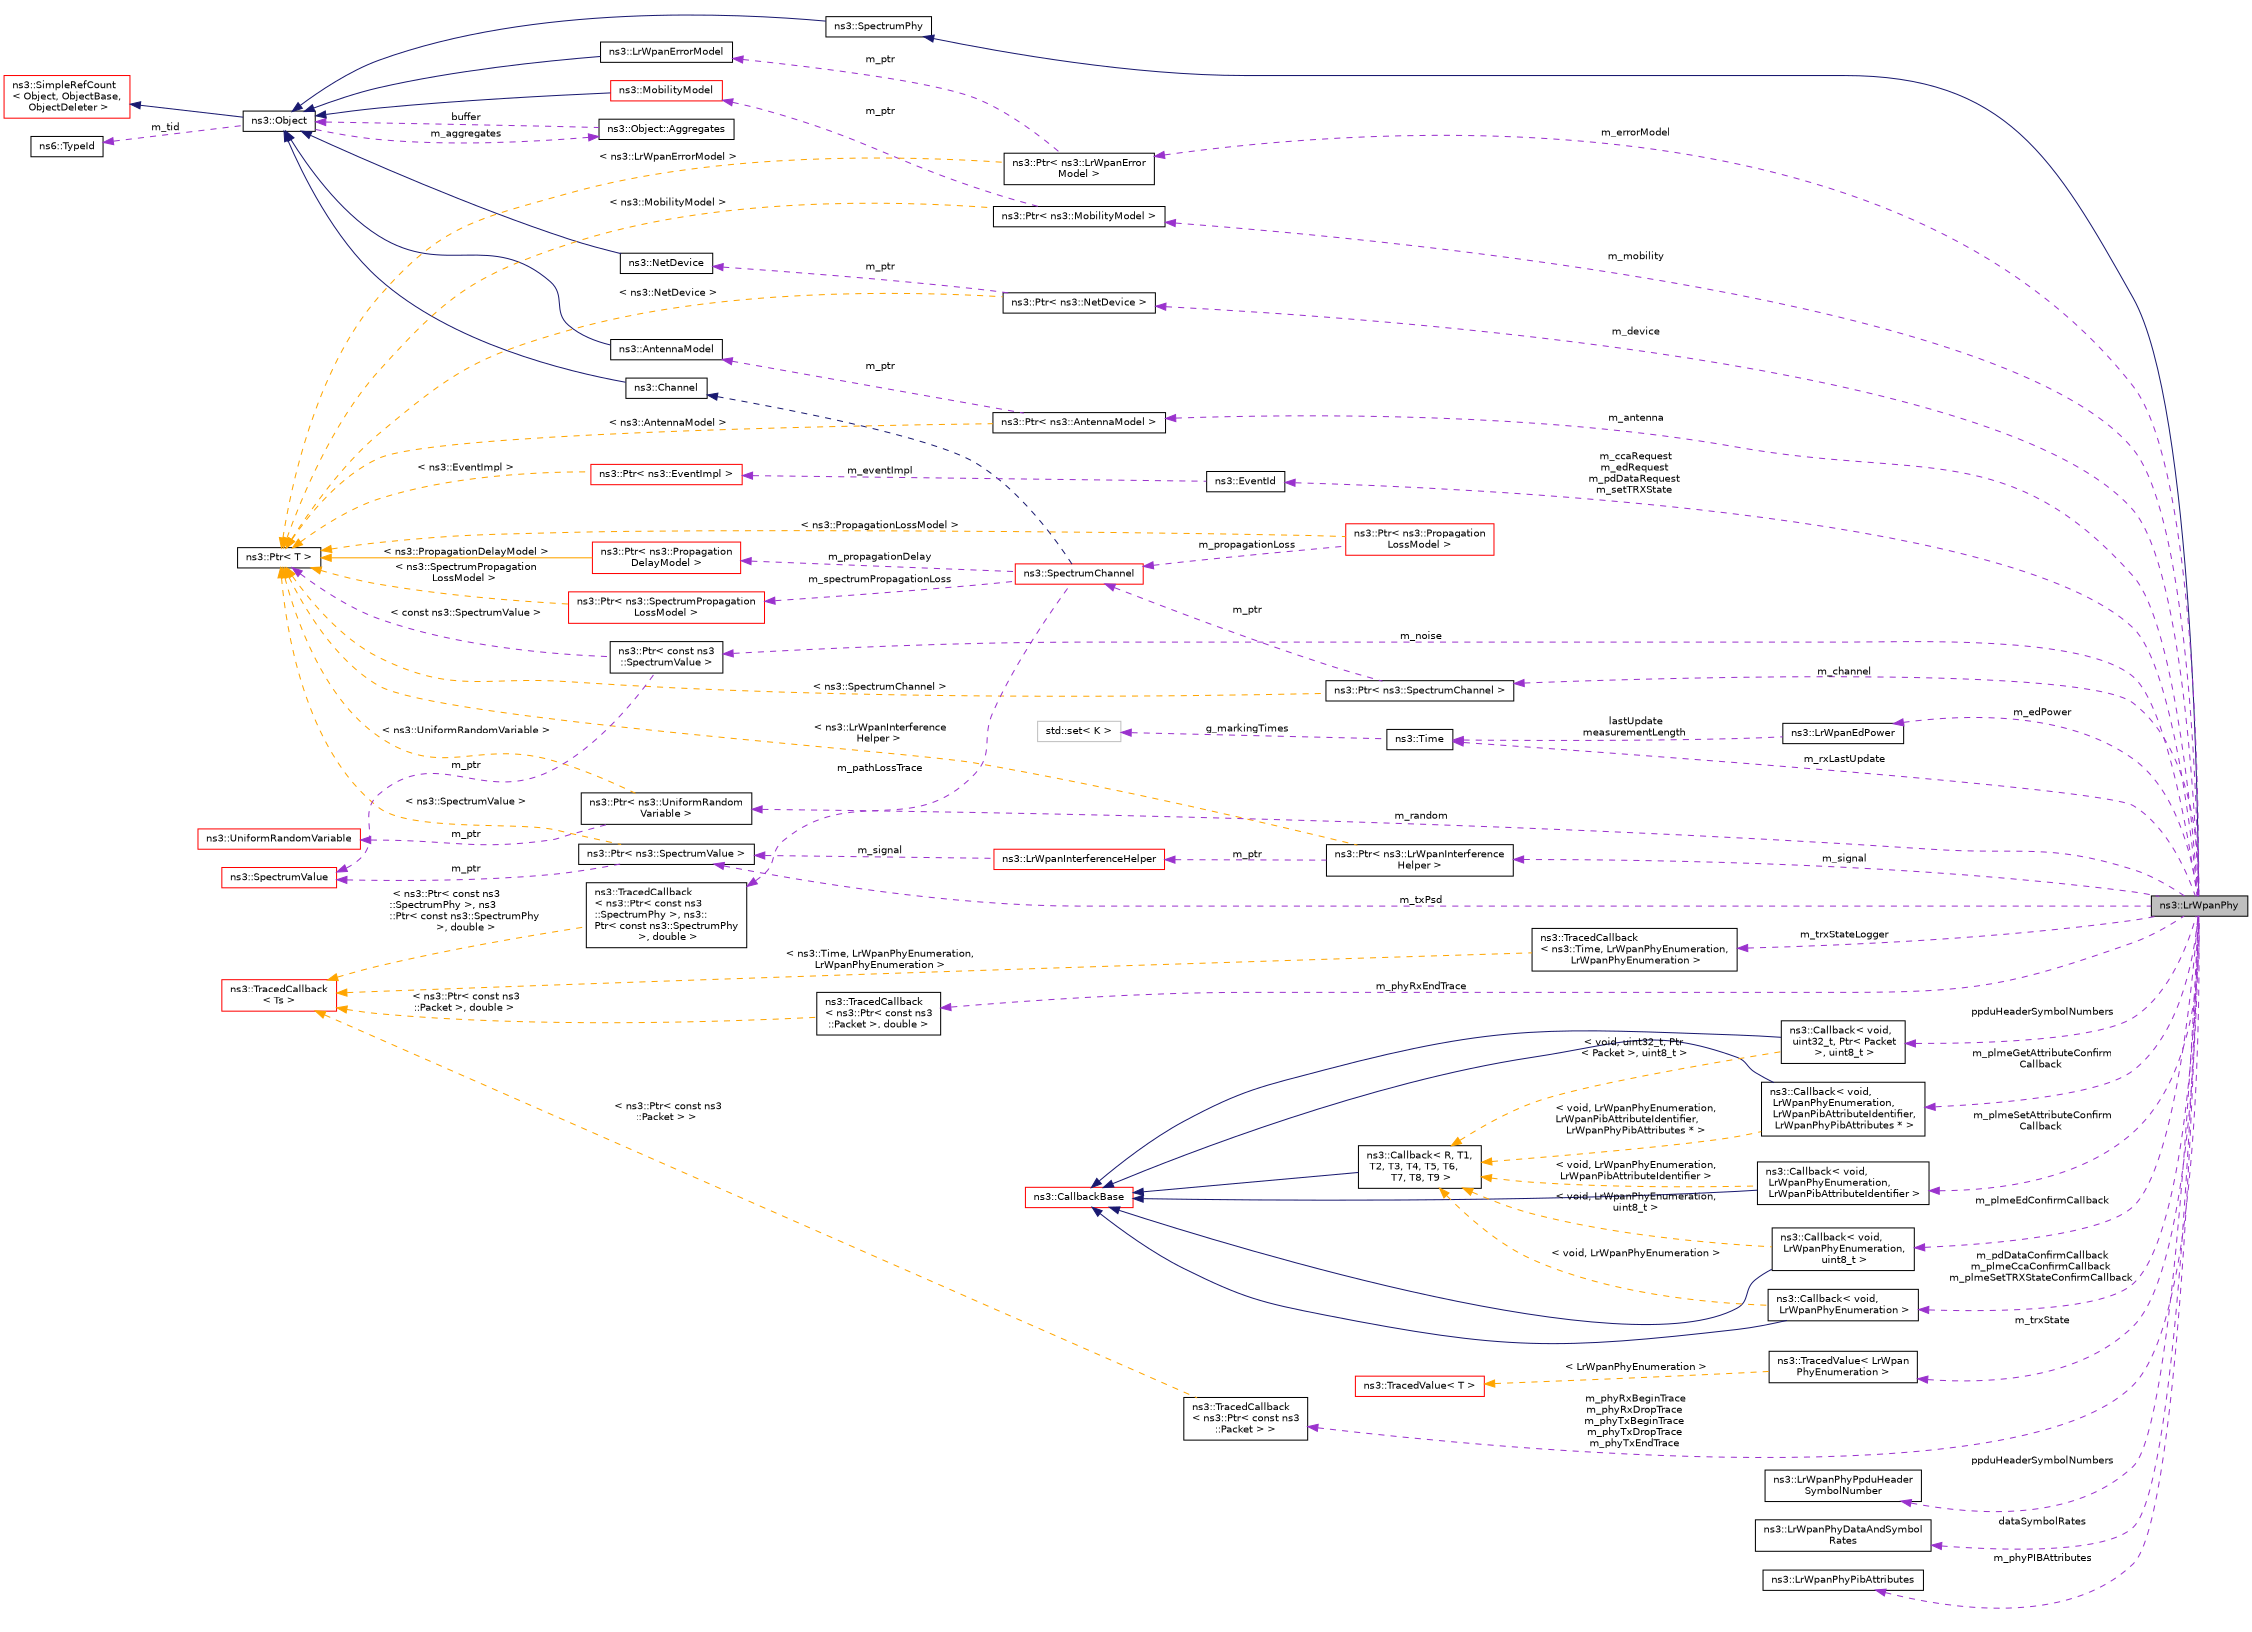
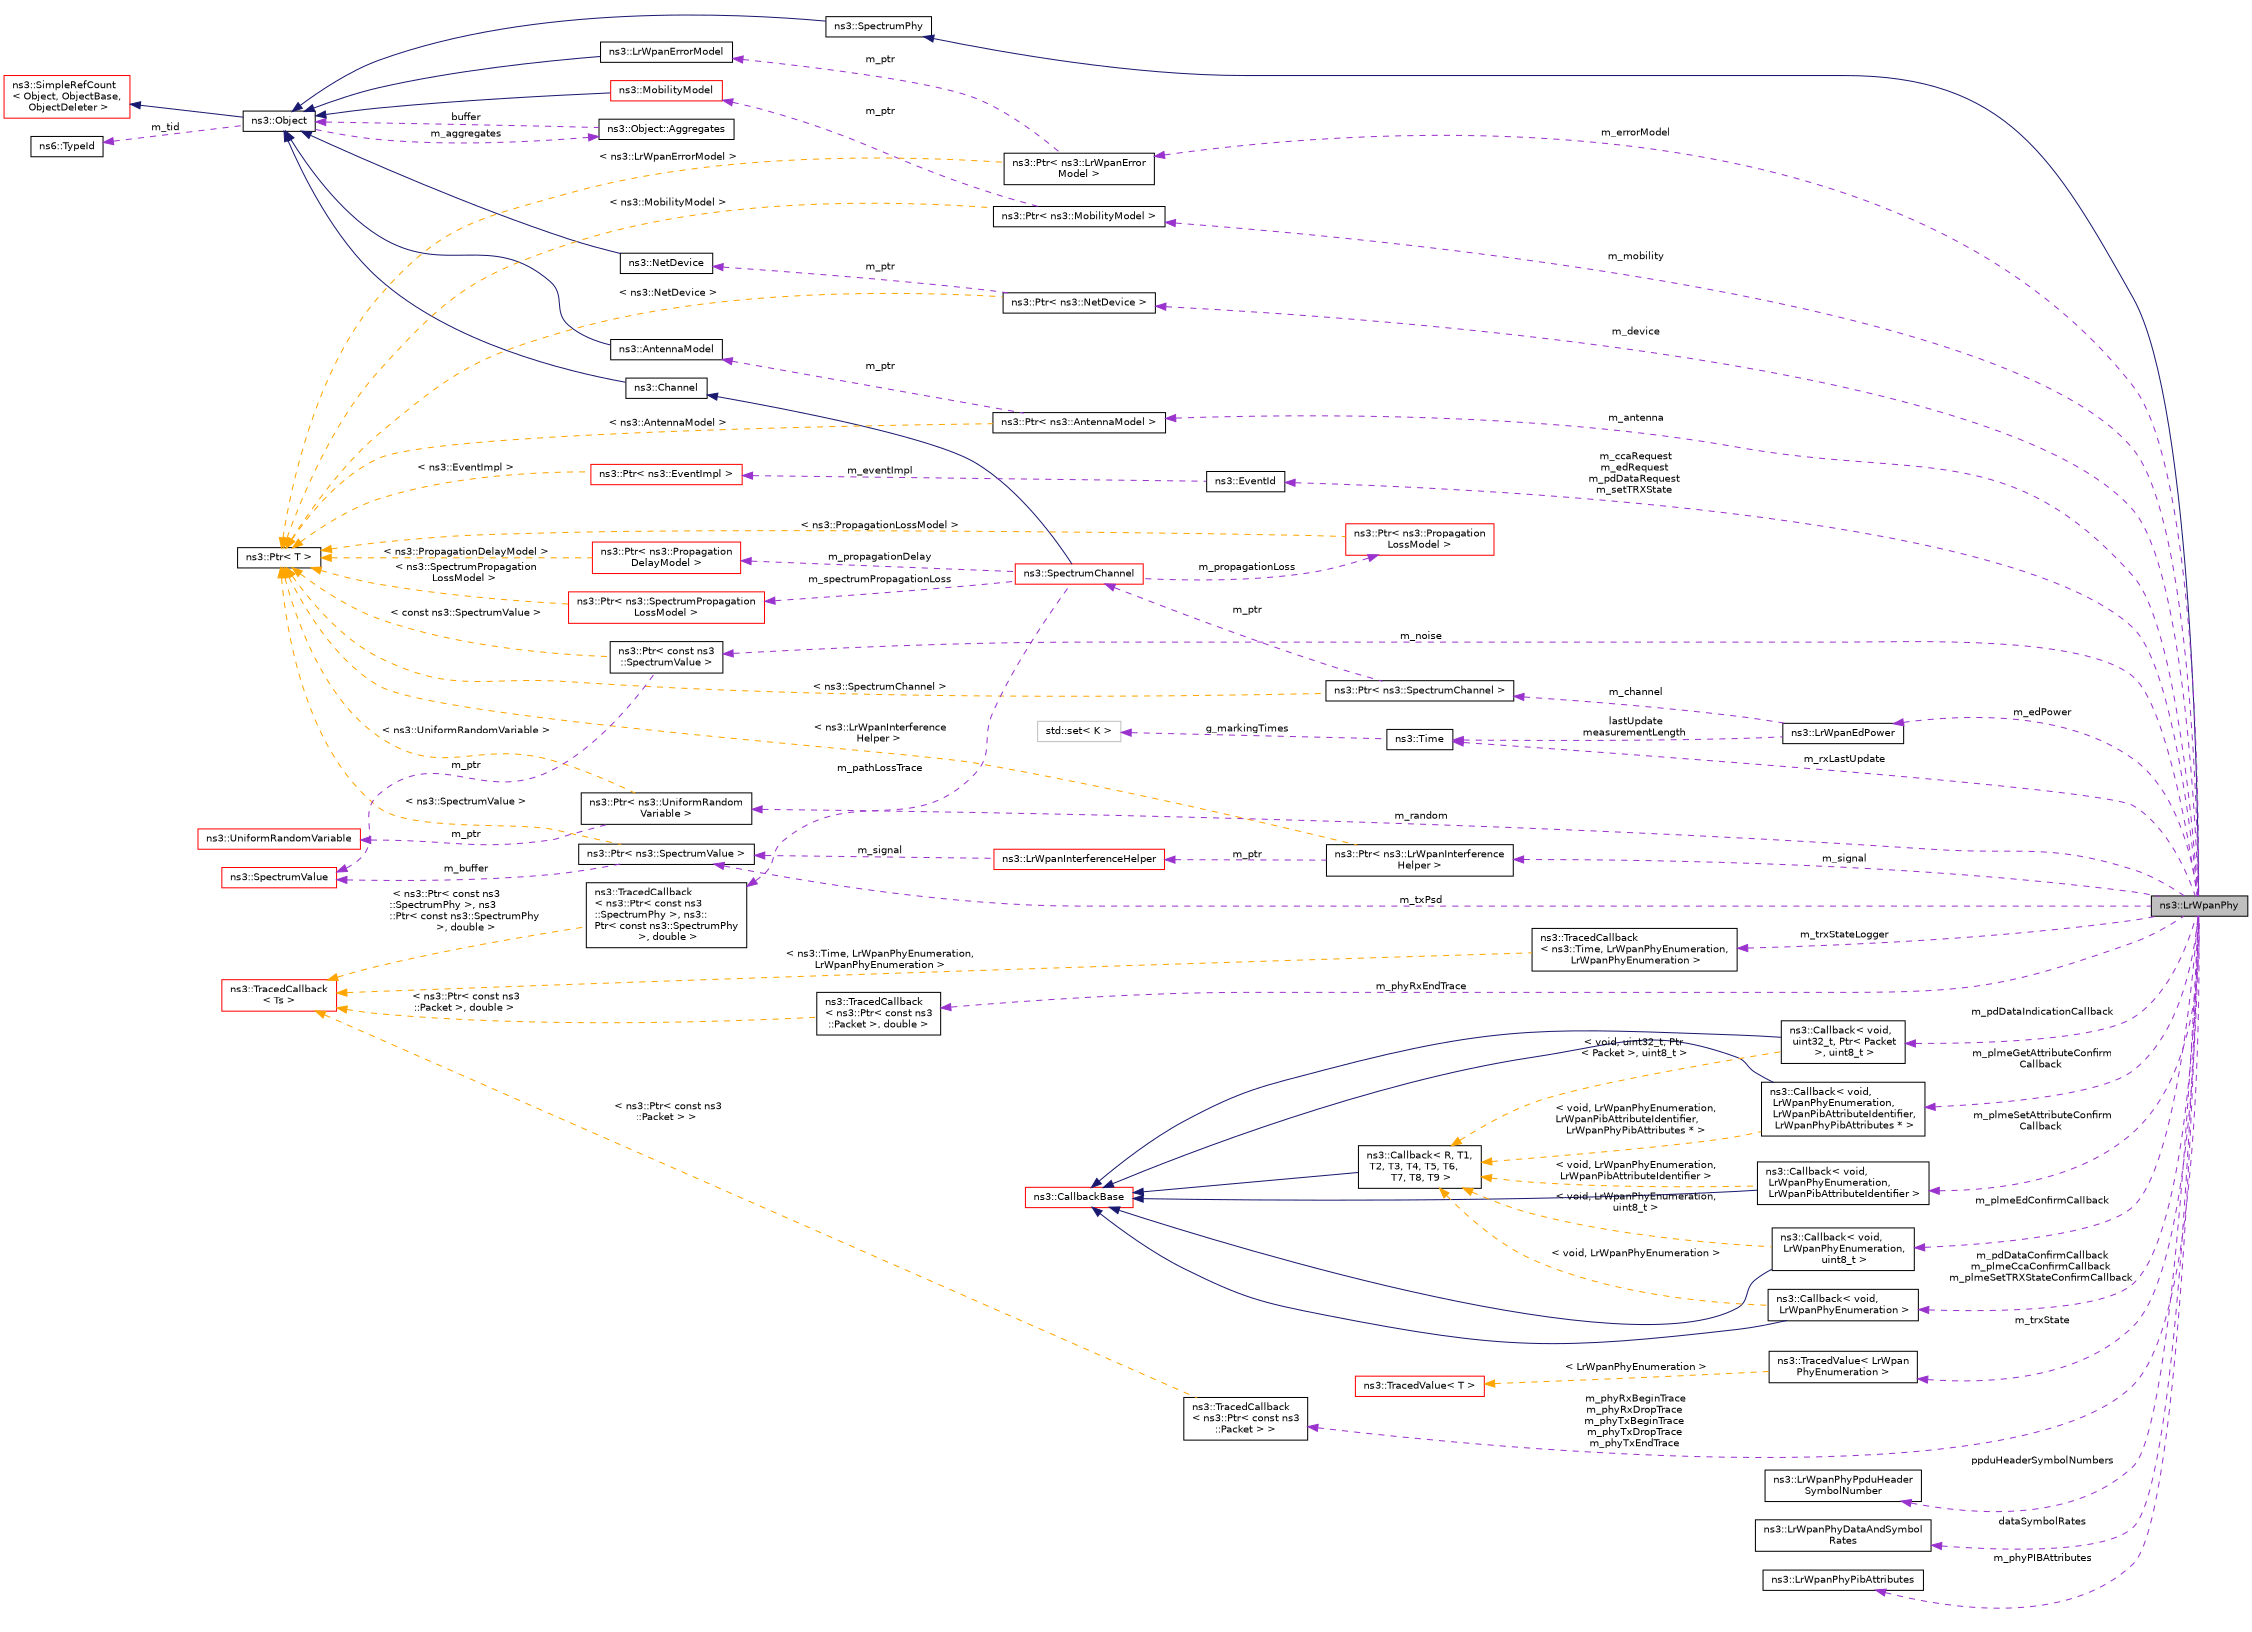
(917, 440) -> (917, 440)
(1249, 555) -> (1257, 578)
(462, 558) -> (462, 558)
(448, 638) -> (448, 638)
(1935, 678) -> (1657, 708)
(464, 869) -> (464, 869)
(2041, 1012) -> (2041, 1012)
